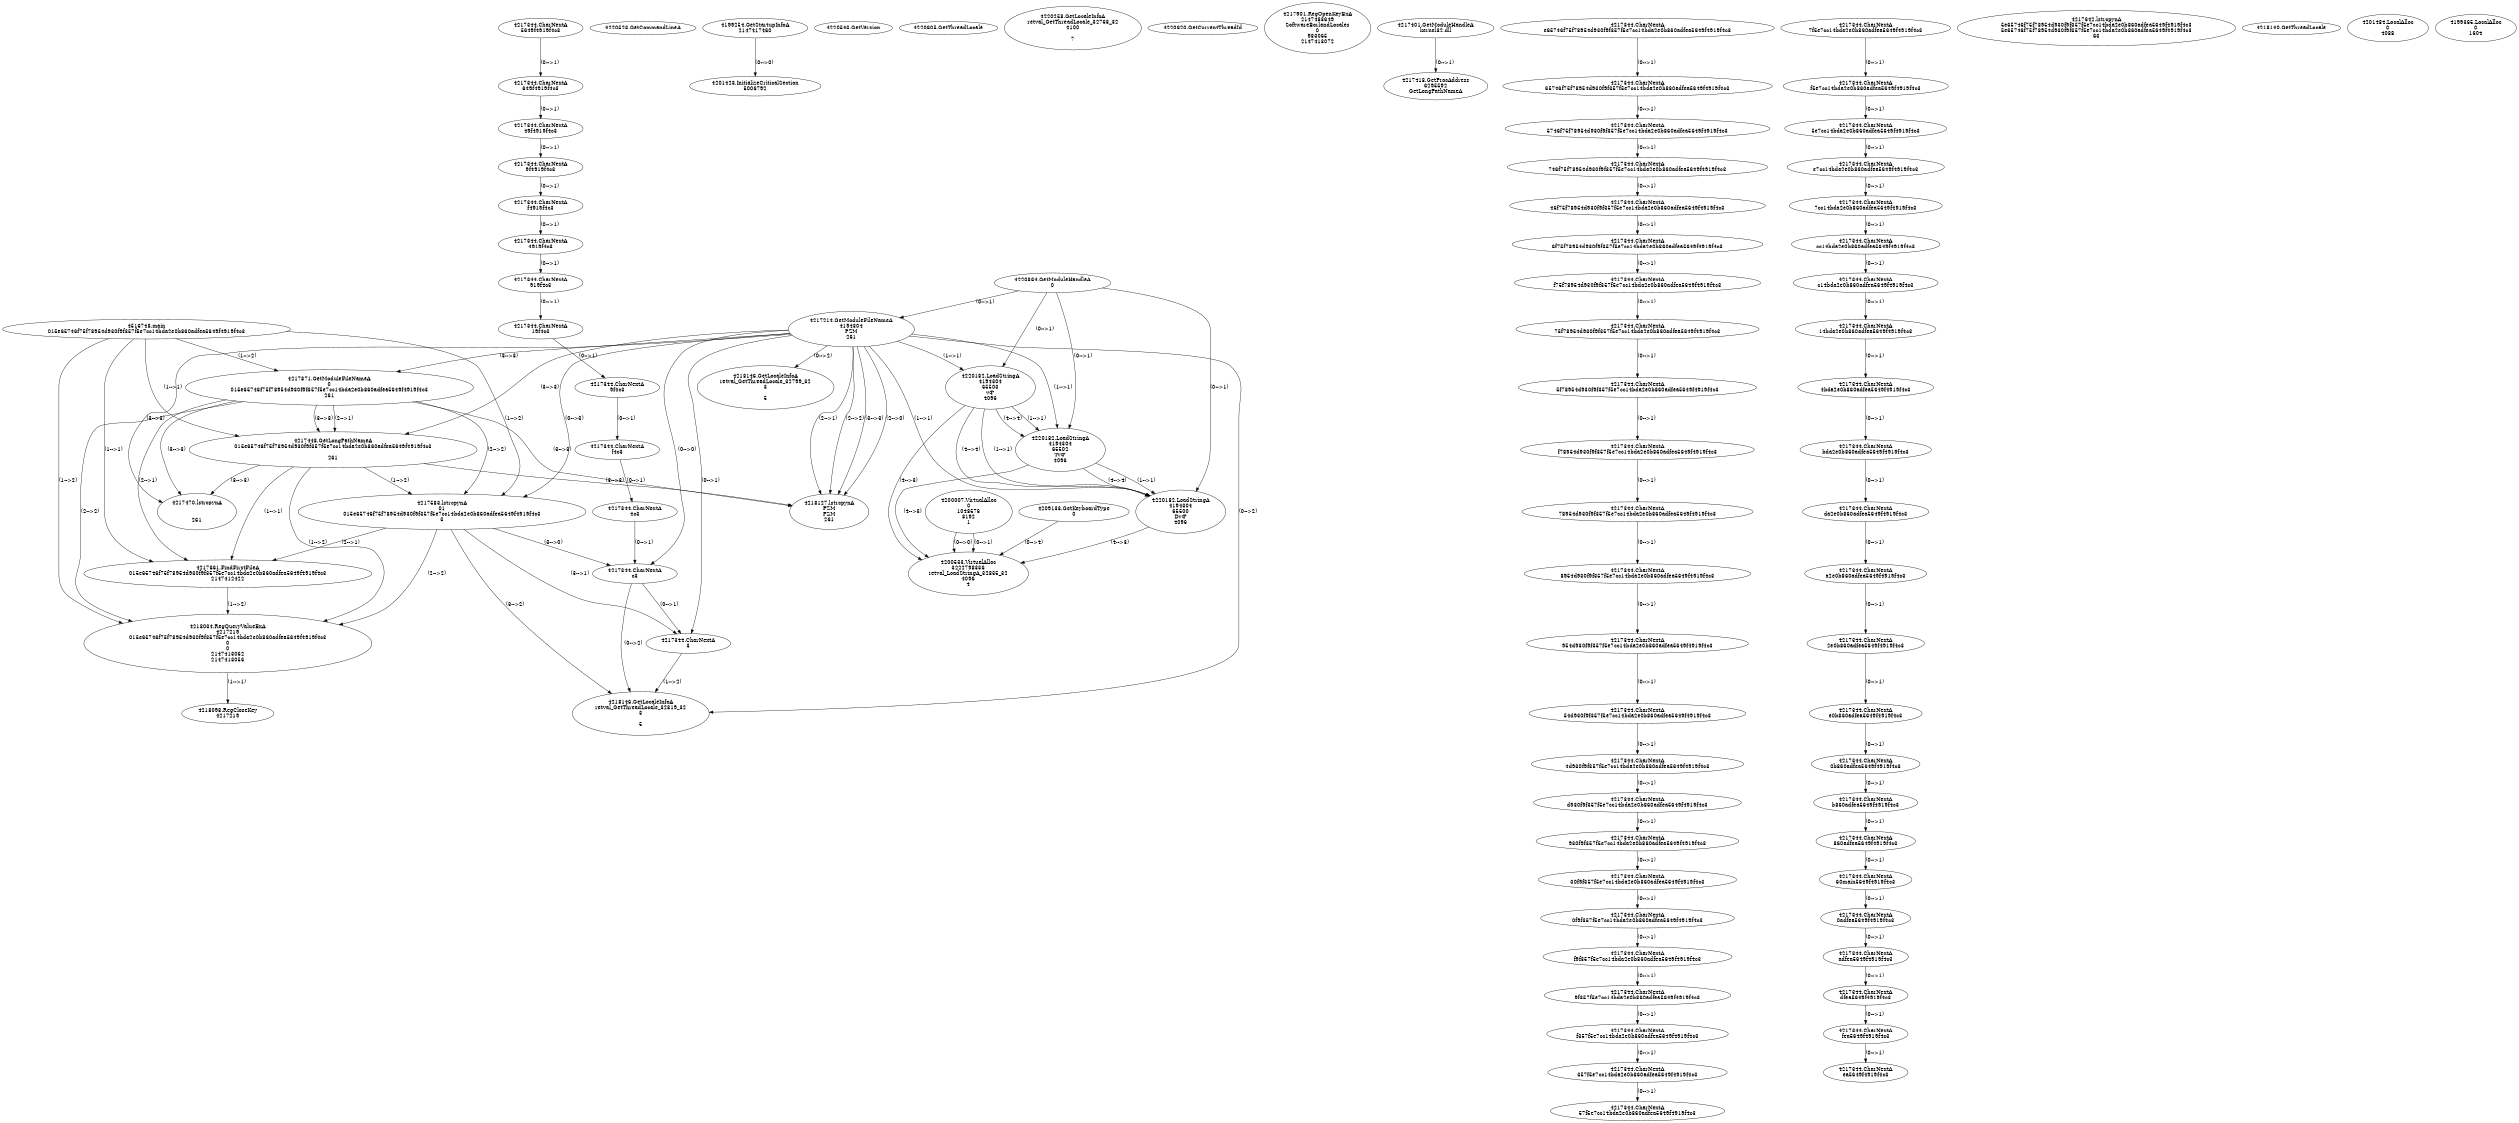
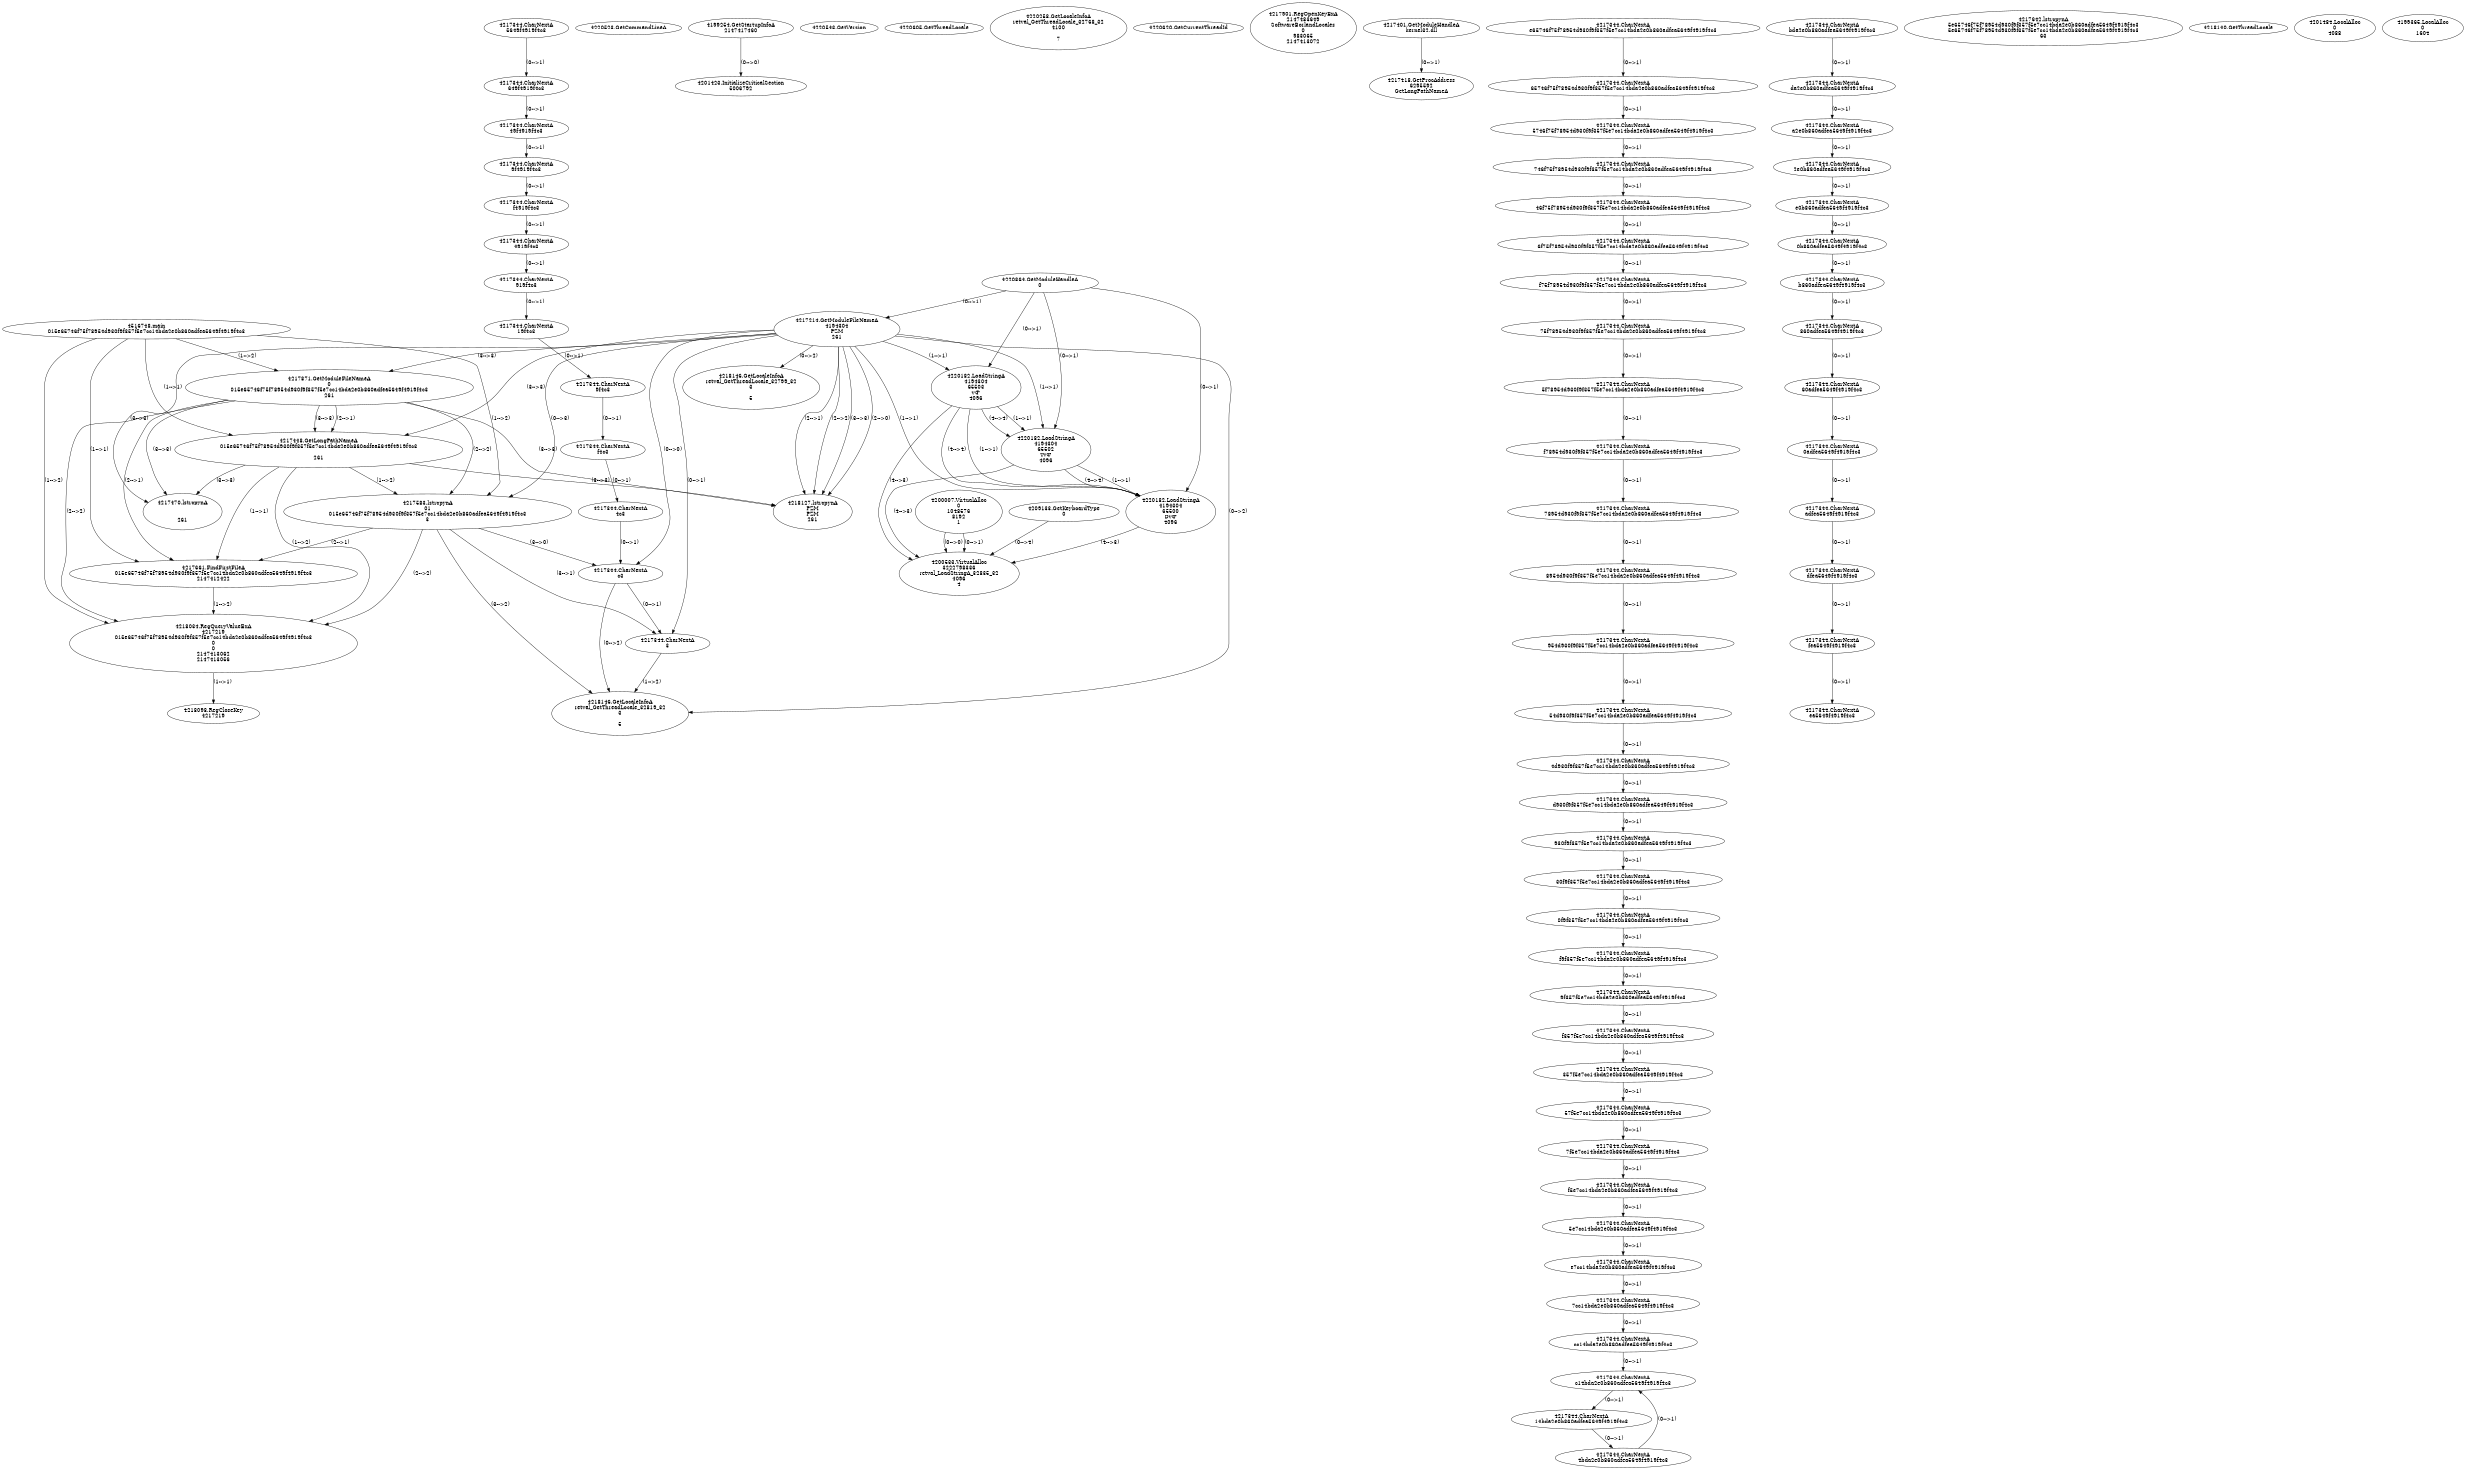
(1866, 417) -> (1658, 1421)
(1866, 880) -> (1832, 387)
none -> (1623, 1128)
